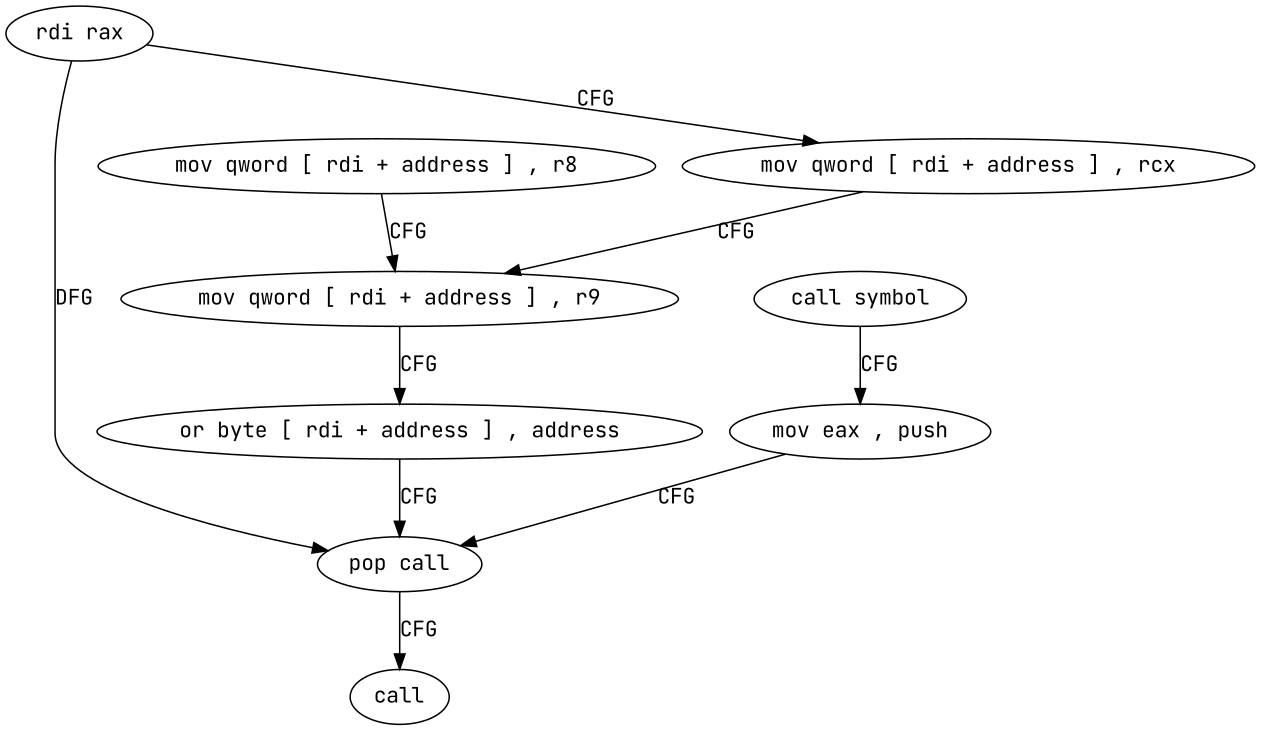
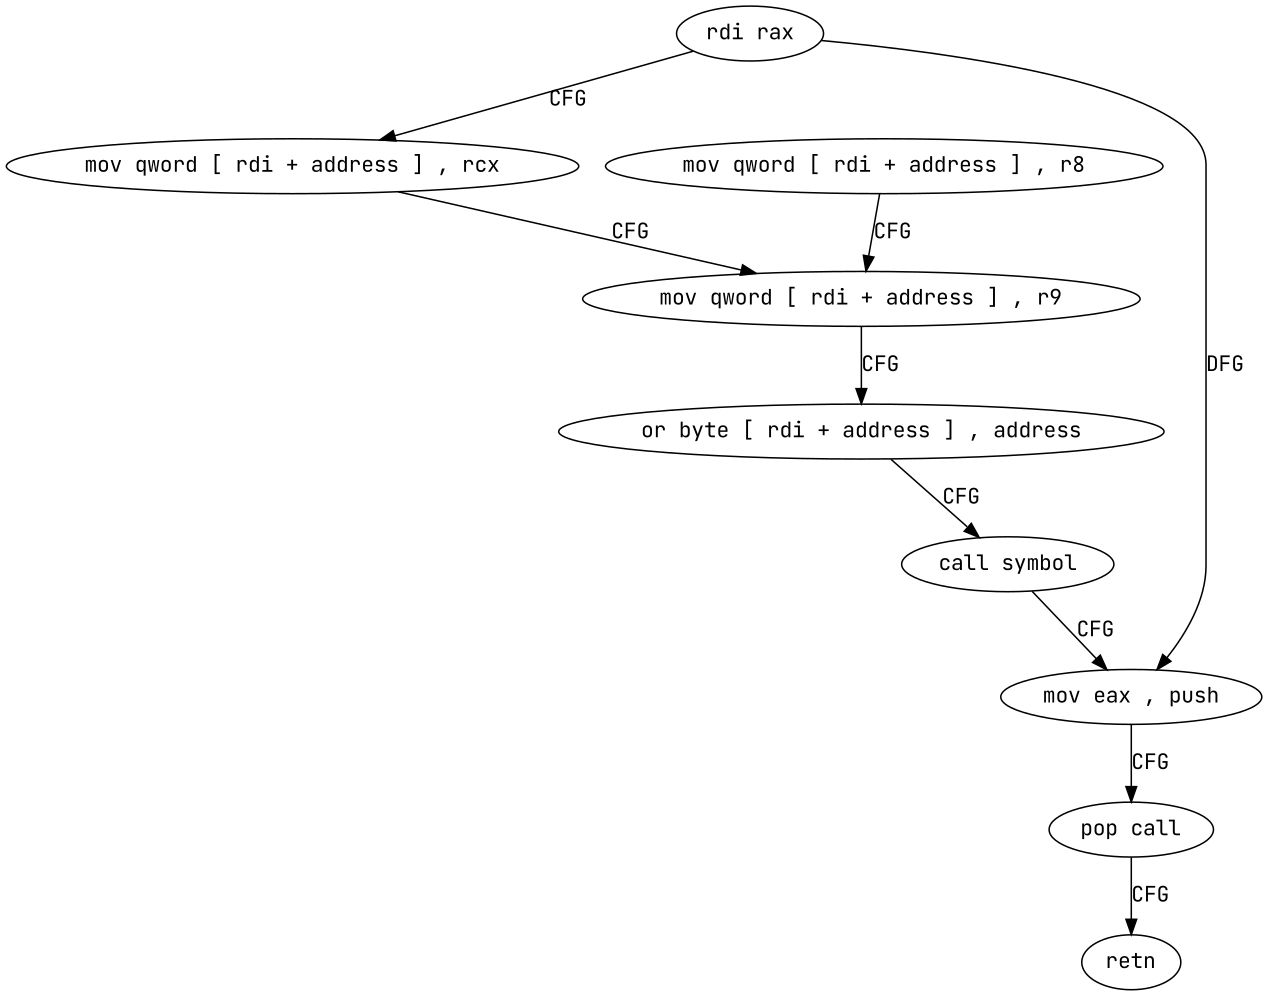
(55, 393) -> (1206, 206)
(400, 490) -> (929, 493)
(400, 697) -> (1131, 962)
